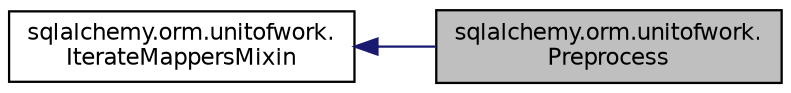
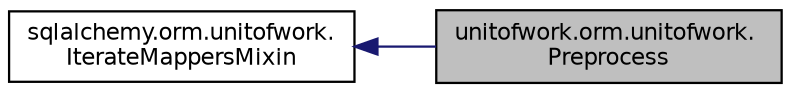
(609, 47) -> (609, 47)
